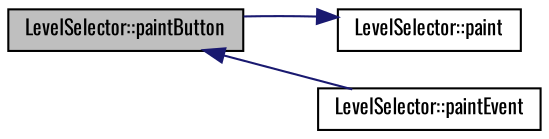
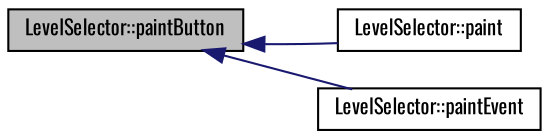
(280, 16) -> (301, 44)
